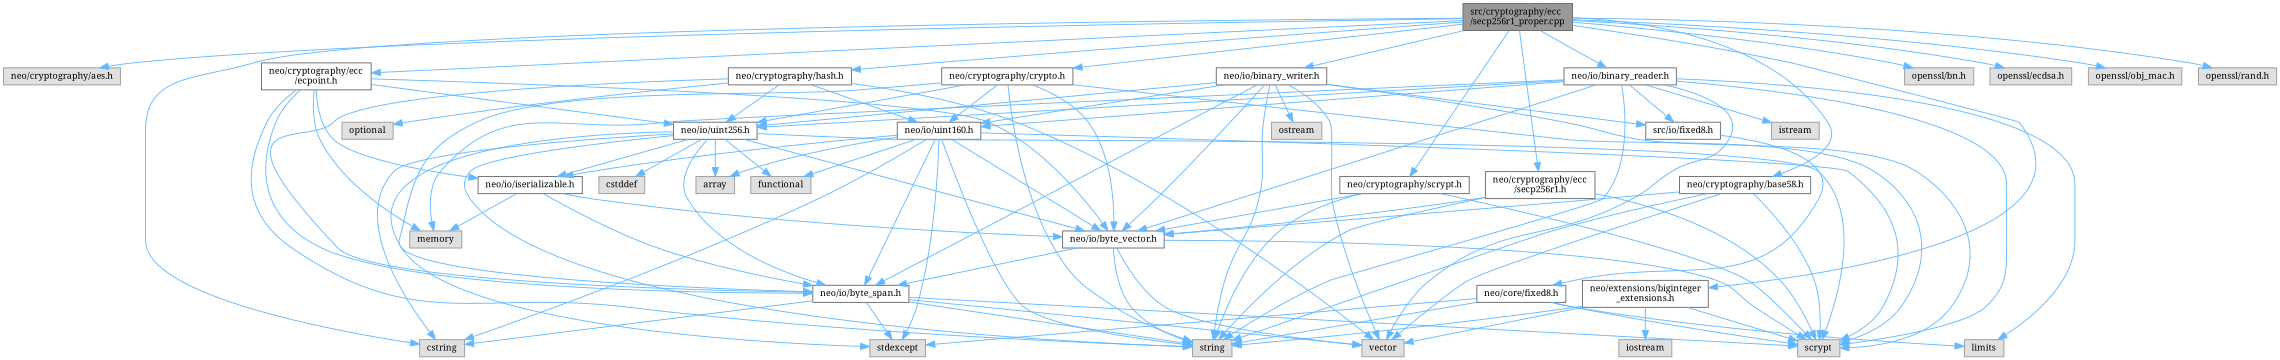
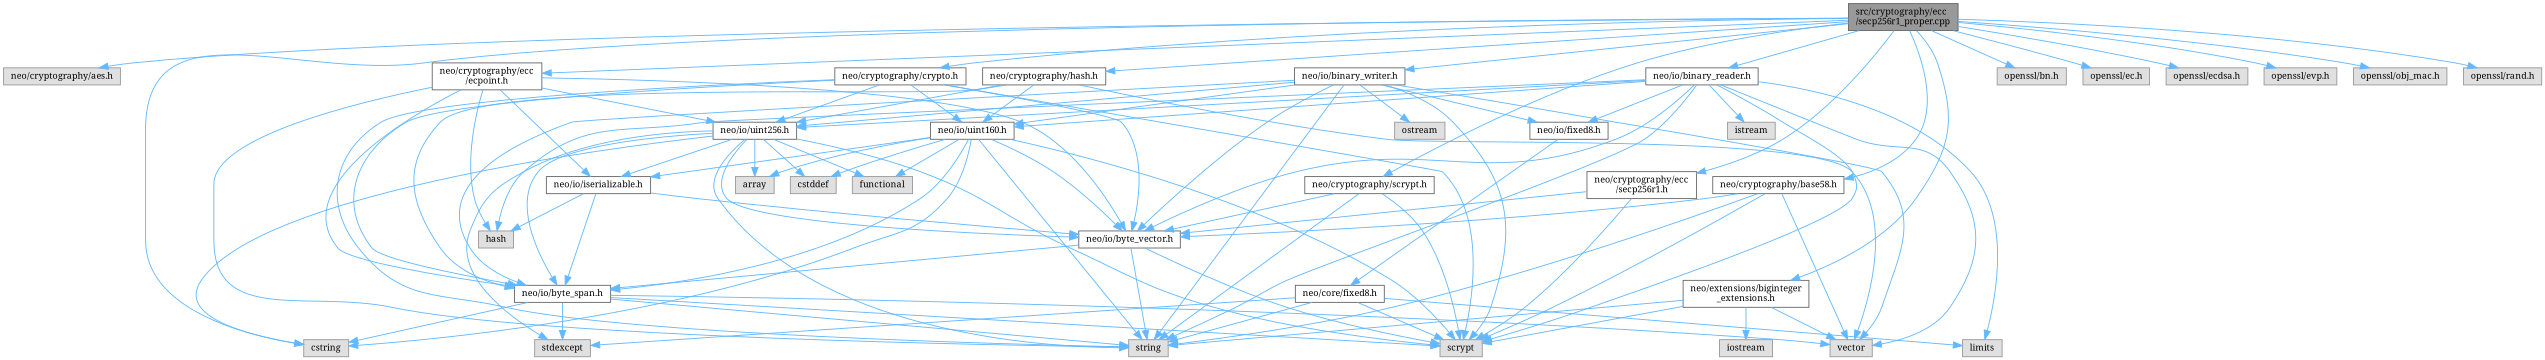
none -> (2116, 76)
none -> (2300, 76)
(368, 131) -> none
(1683, 131) -> (1569, 131)
(1346, 232) -> none
(931, 237) -> (892, 155)
(436, 239) -> (496, 239)
(1163, 305) -> none
